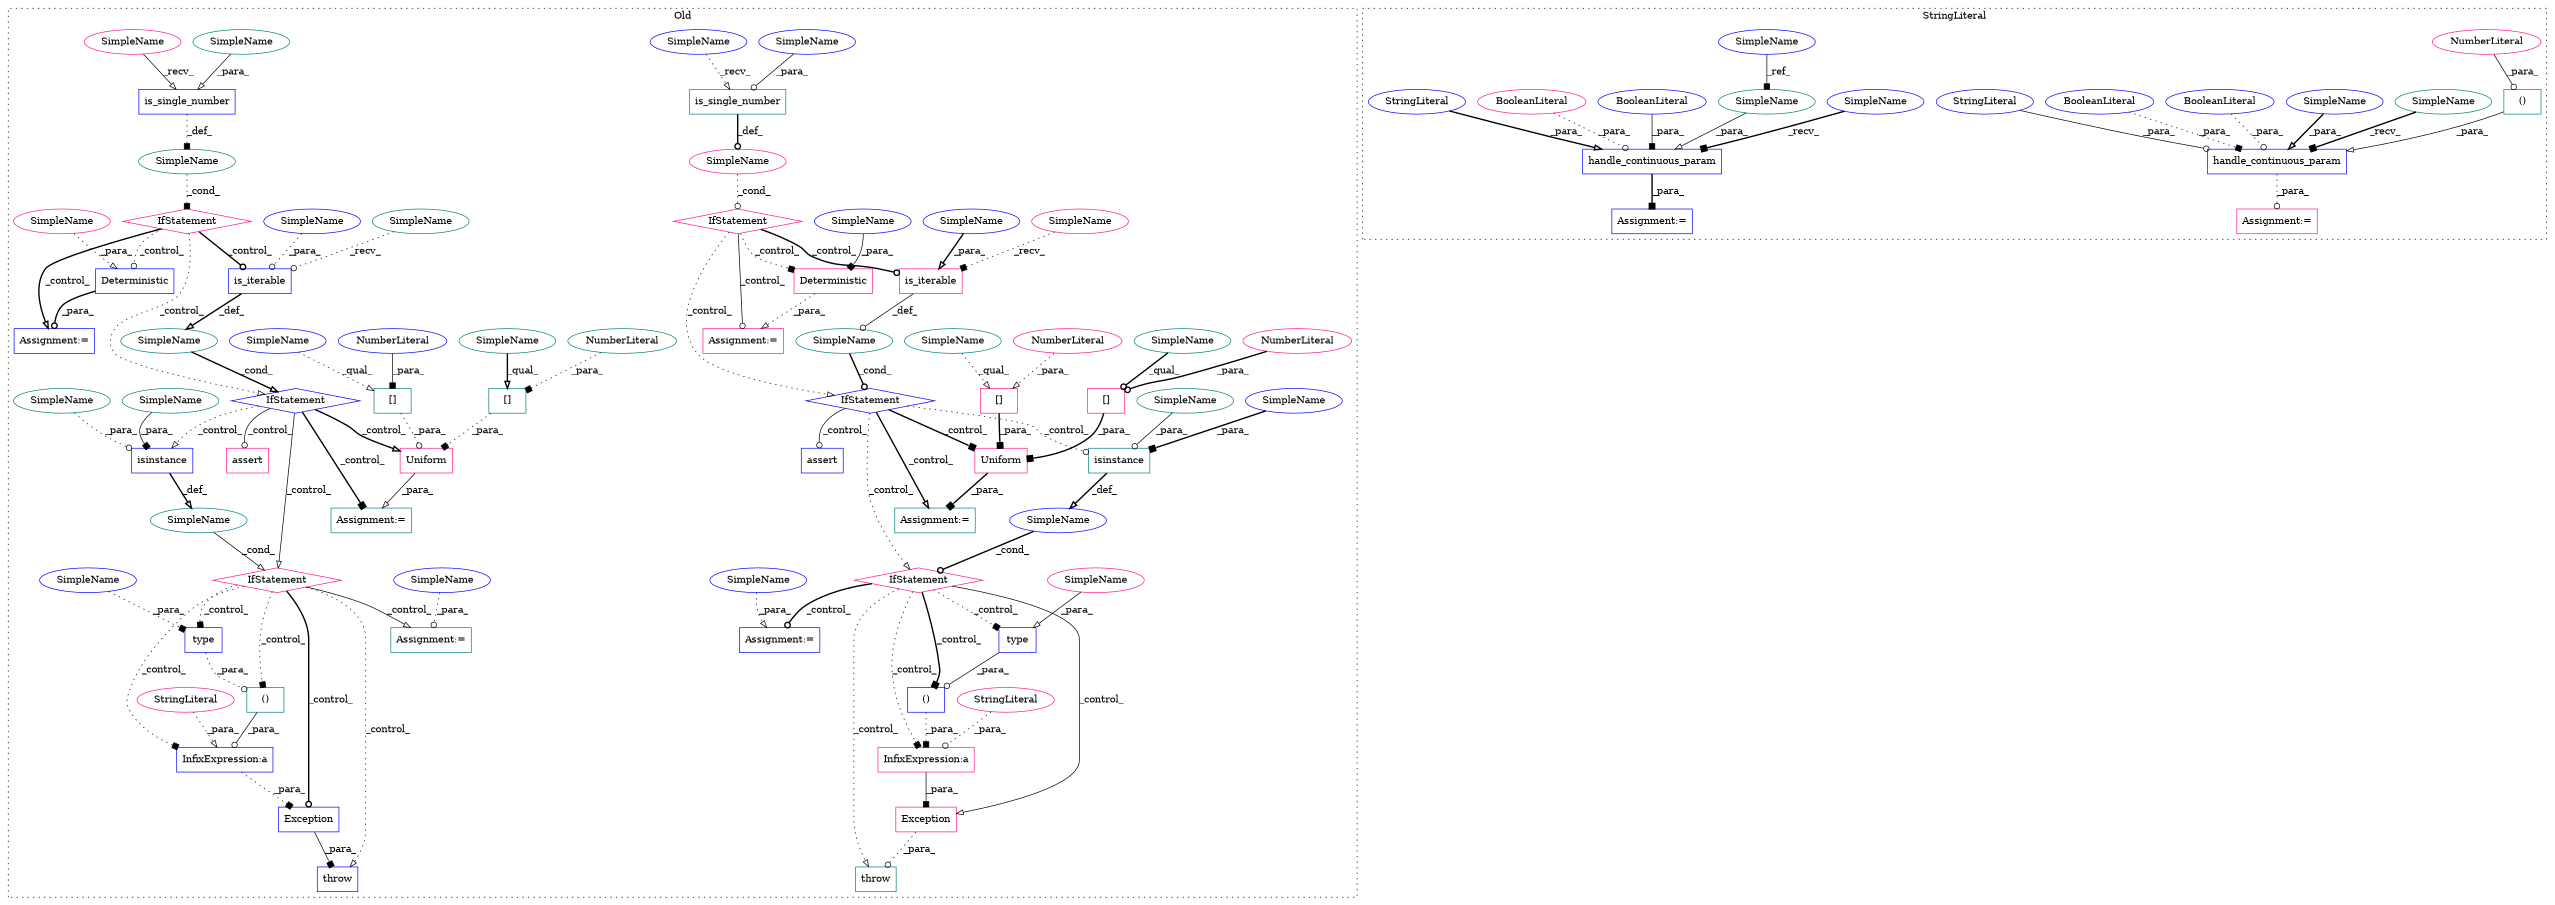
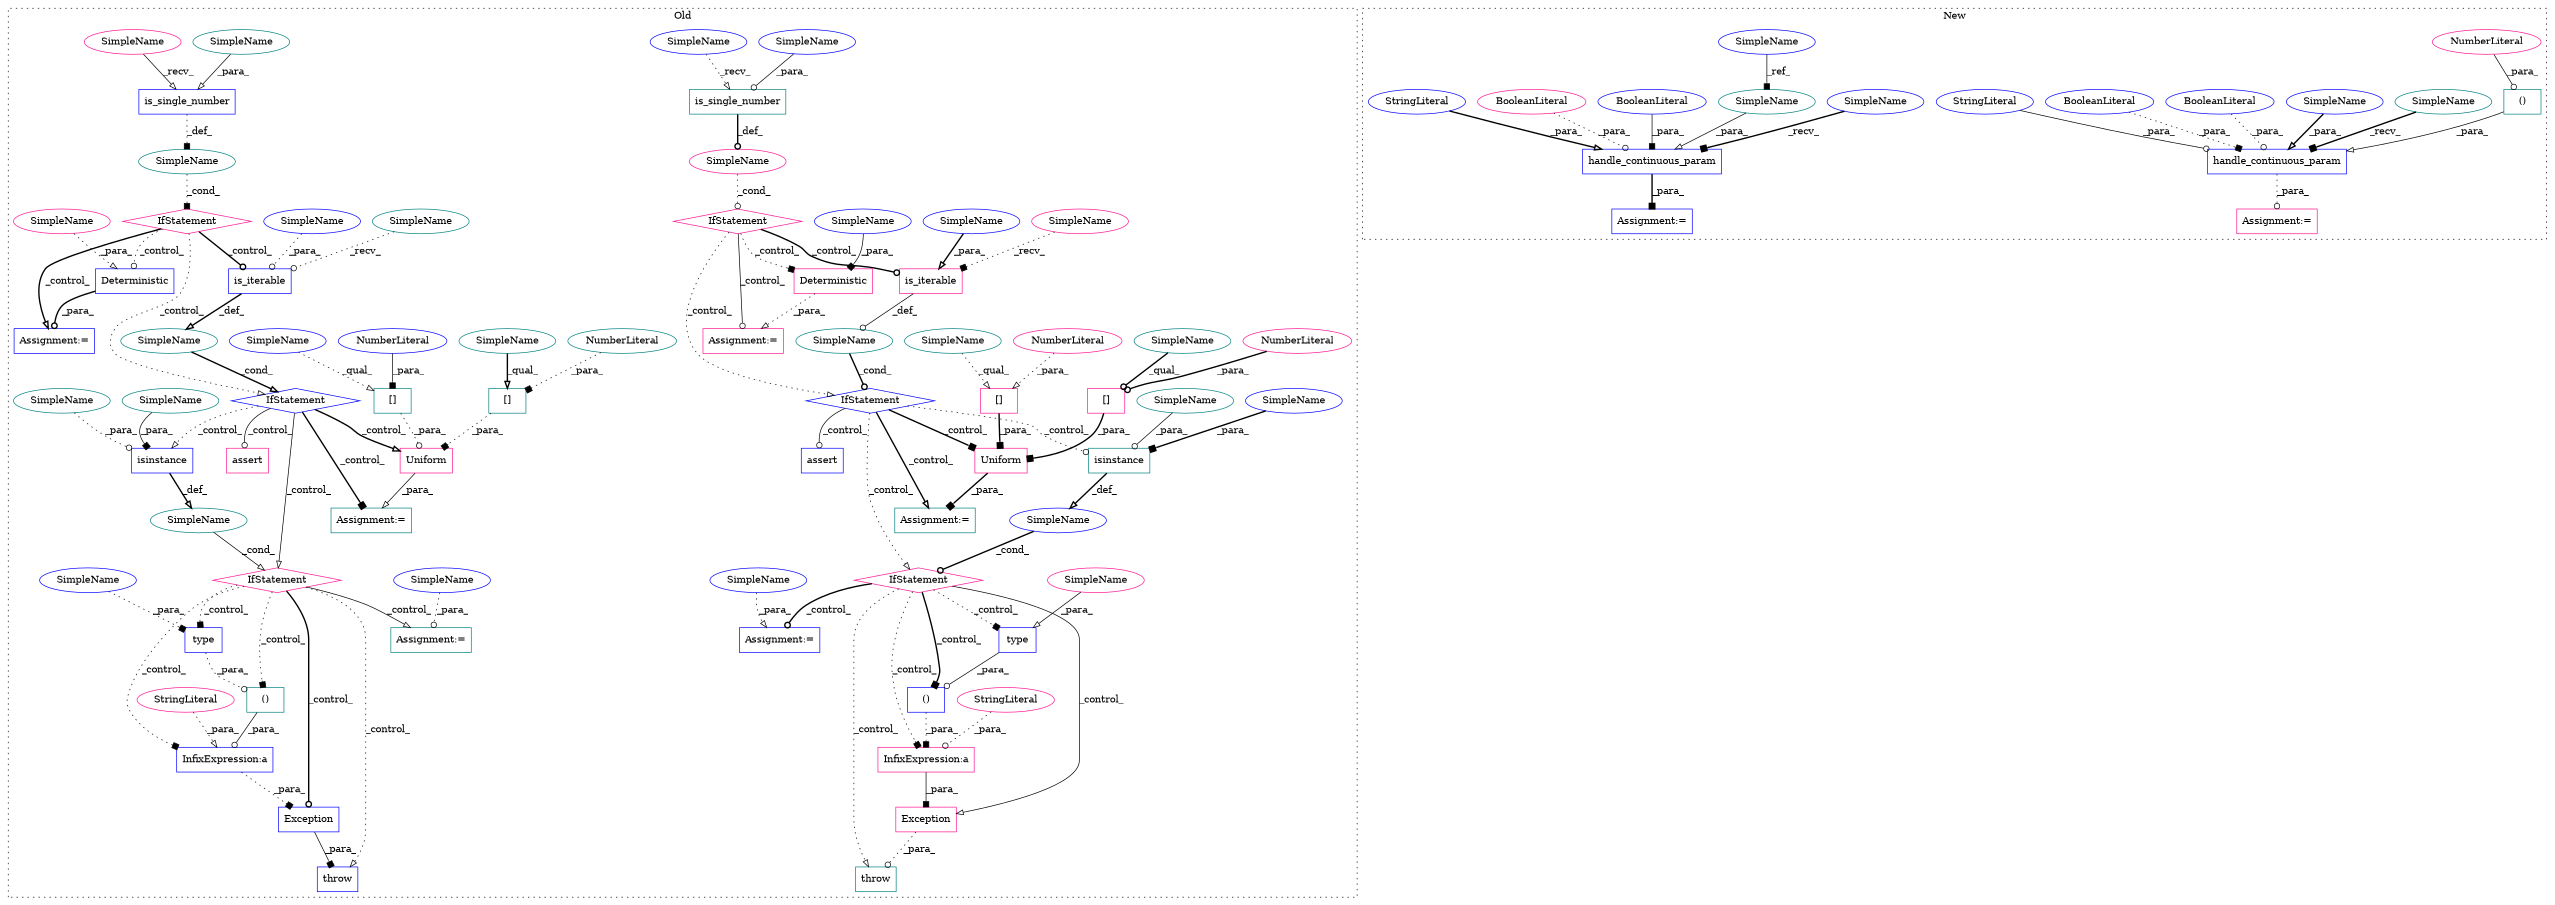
(1955, 16) -> (1955, 16)
